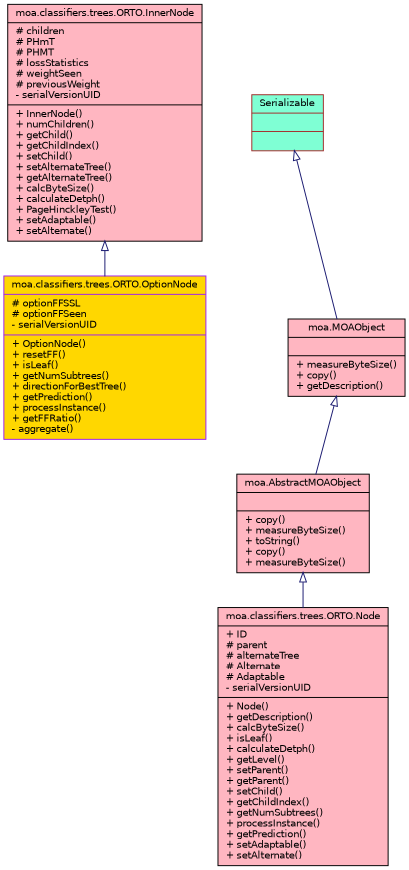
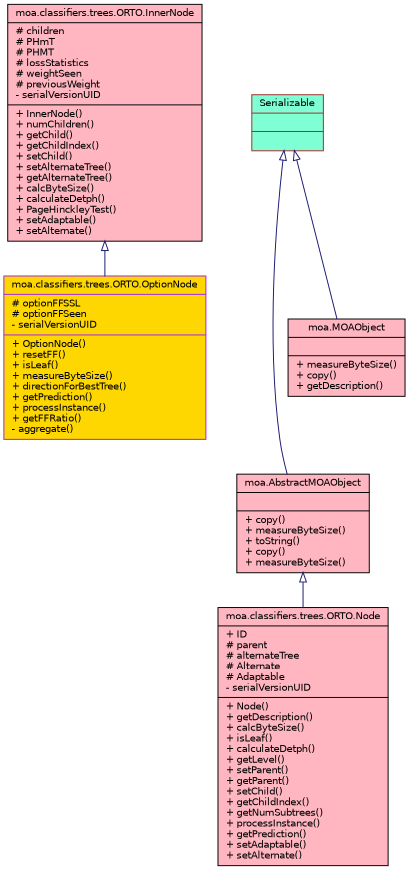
(60, 376) -> (62, 376)
(325, 440) -> (273, 318)
